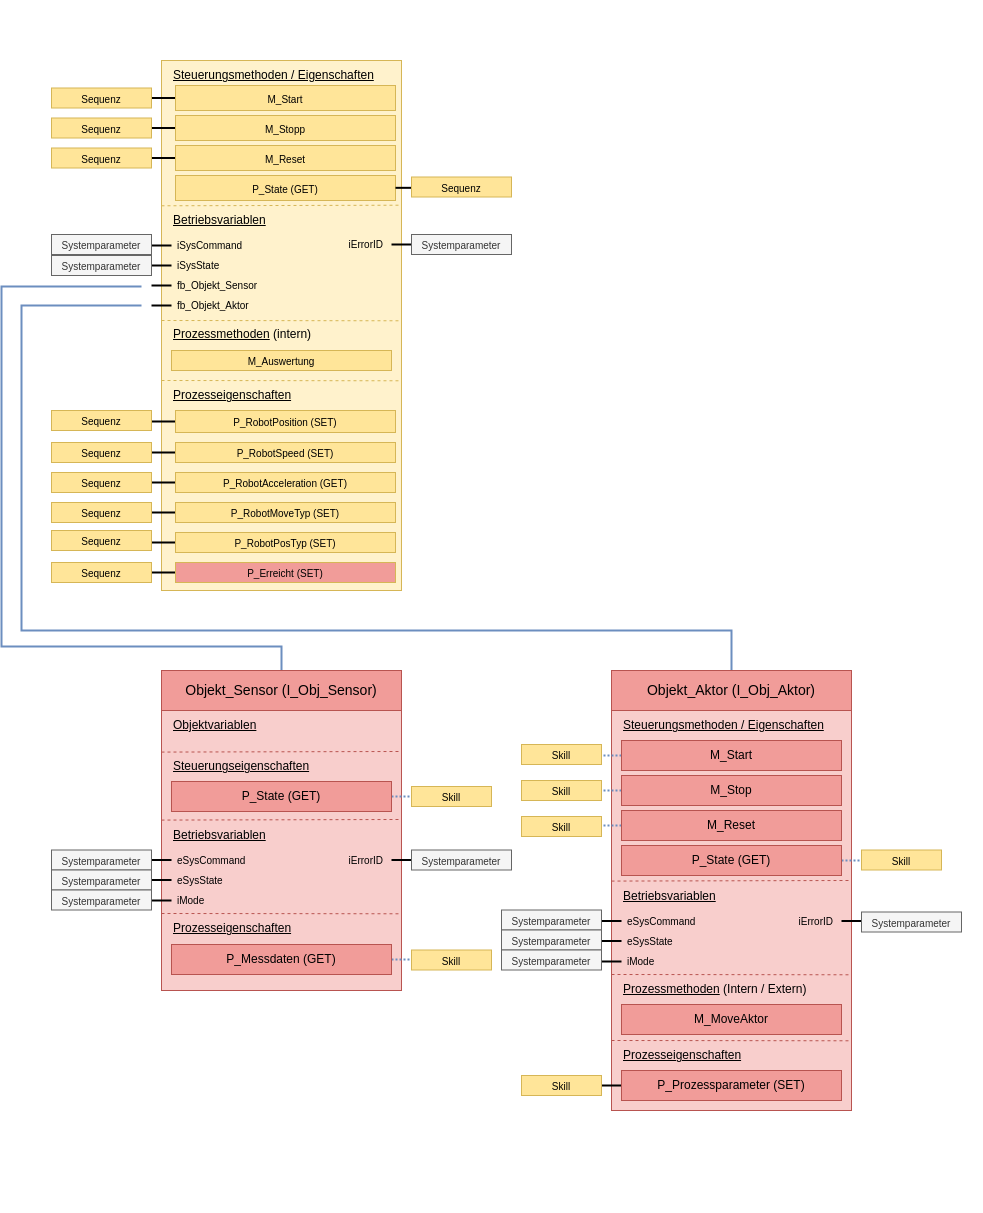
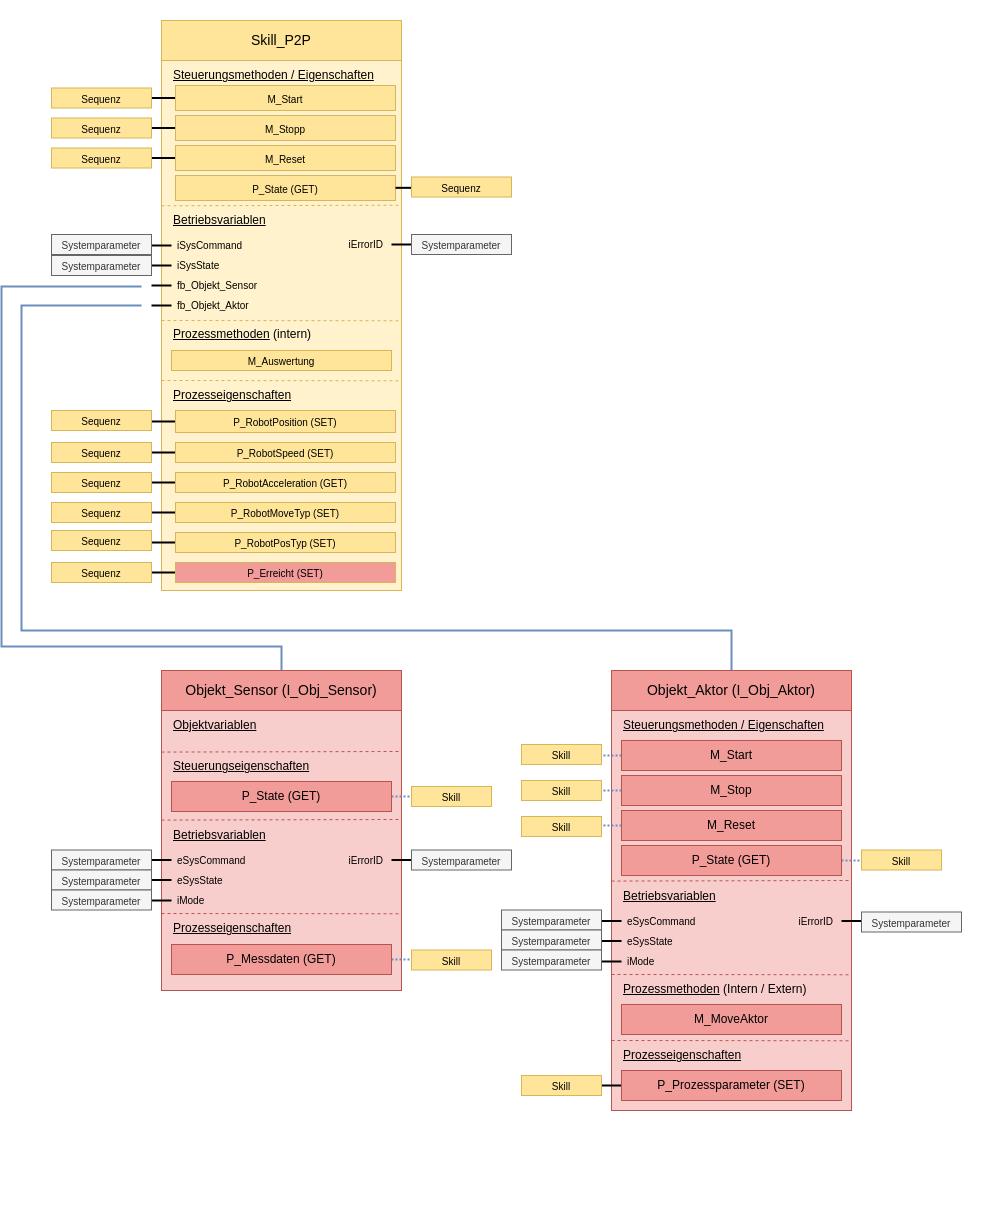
none -> (282, 41)
